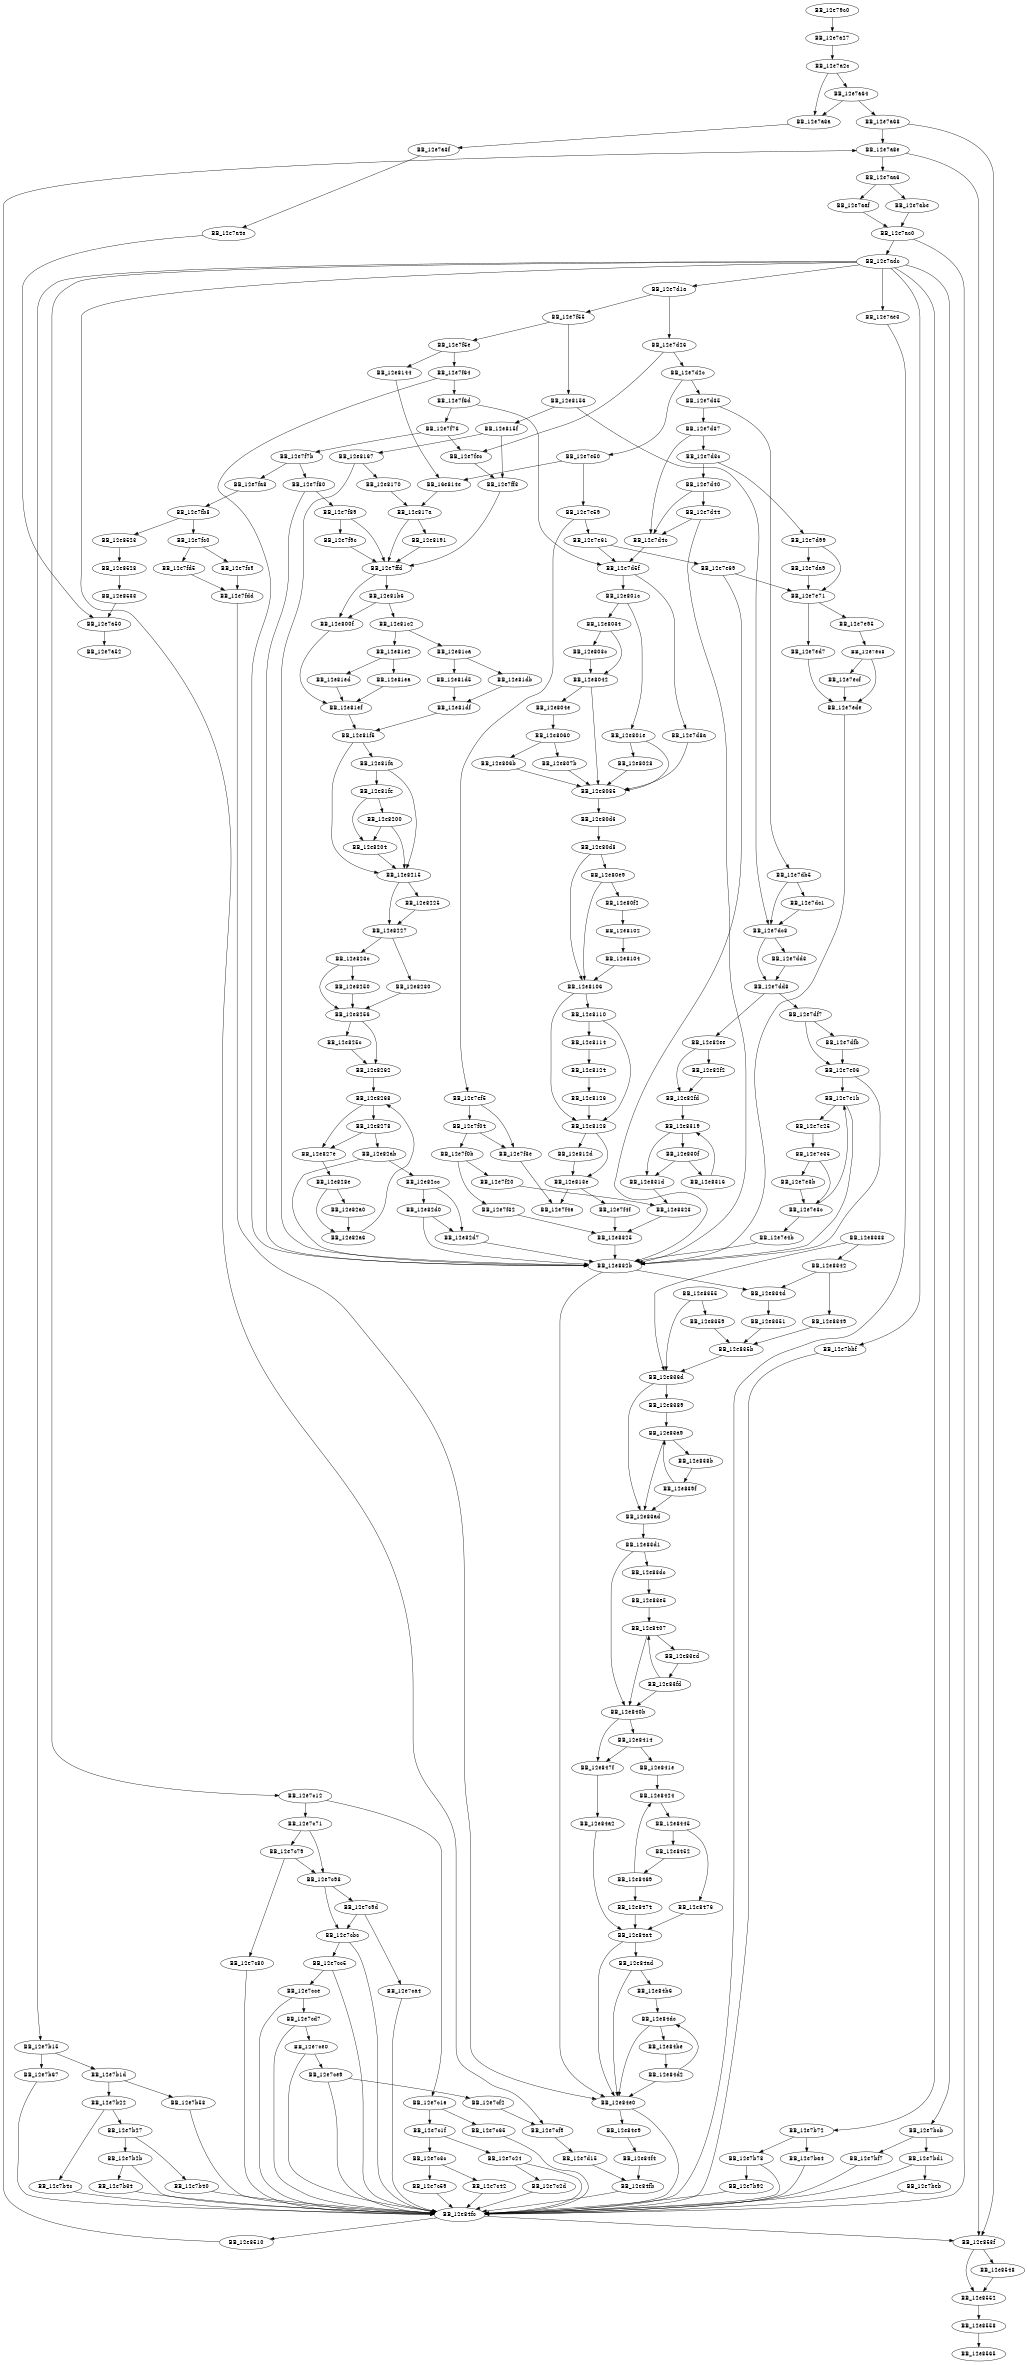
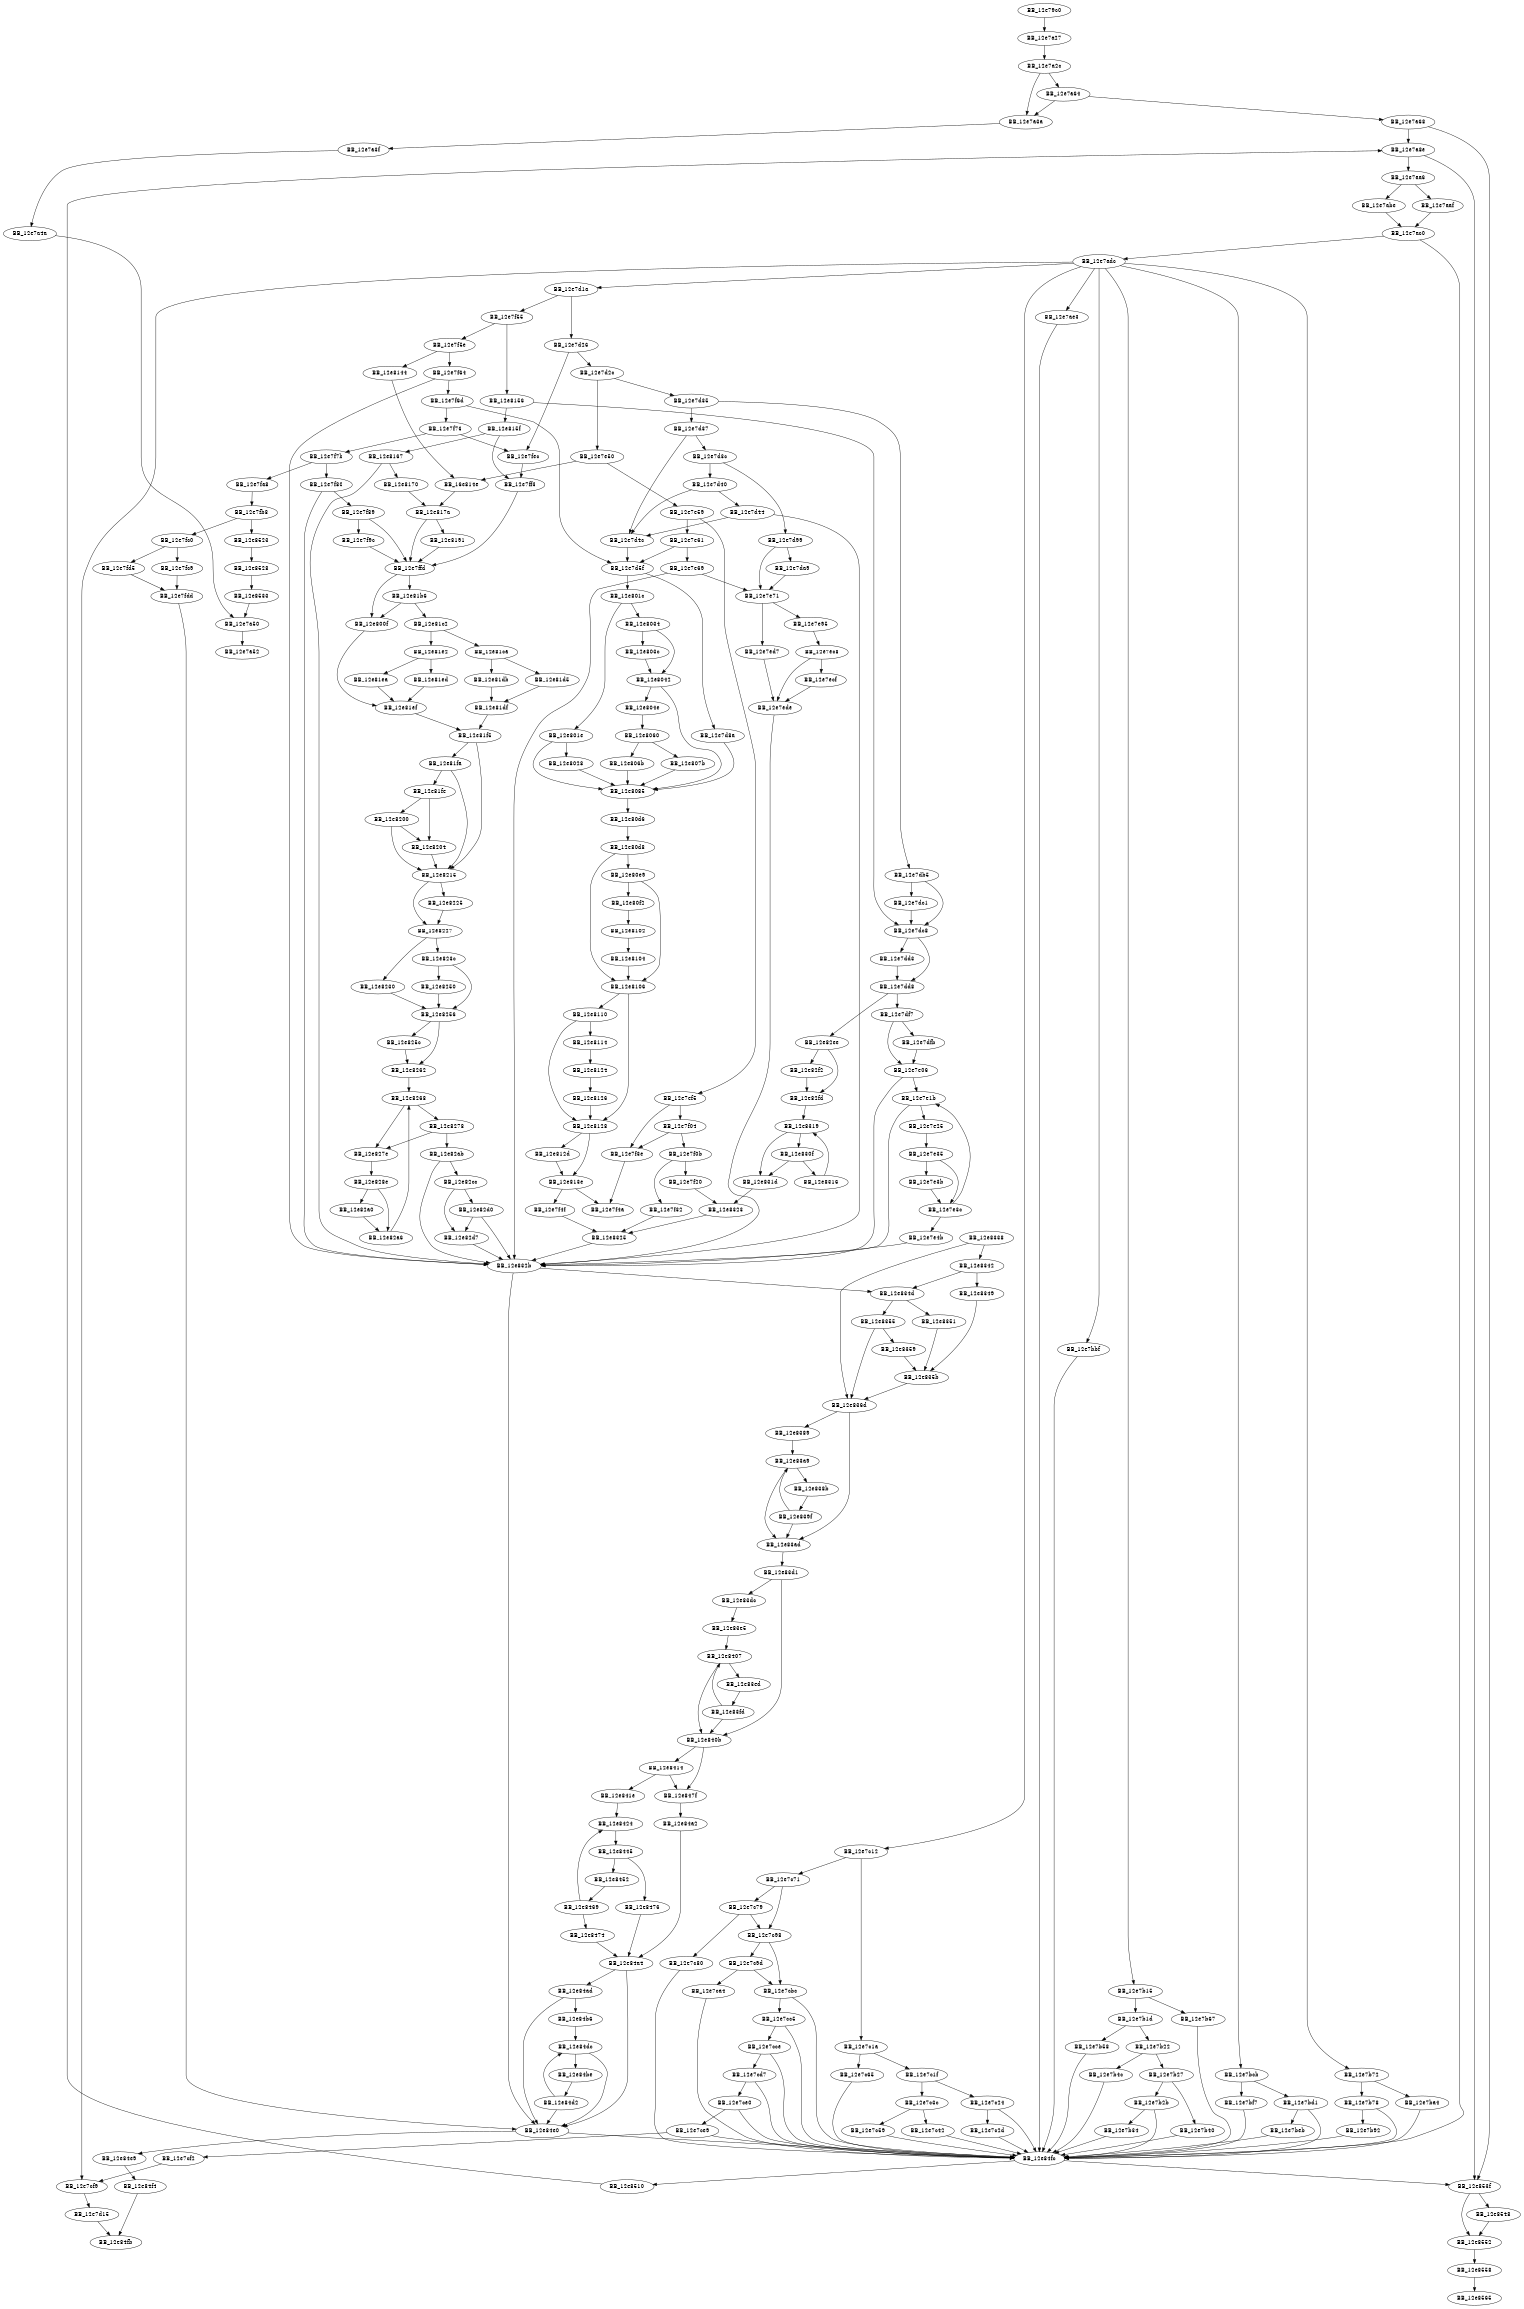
none -> (889, 1306)
(553, 2202) -> none
